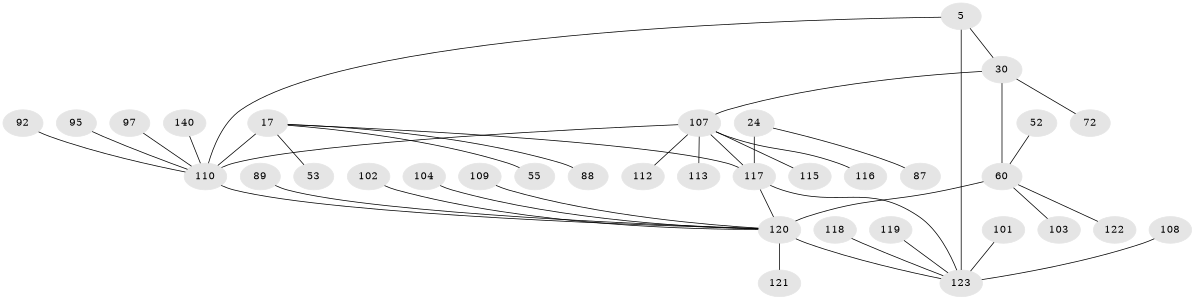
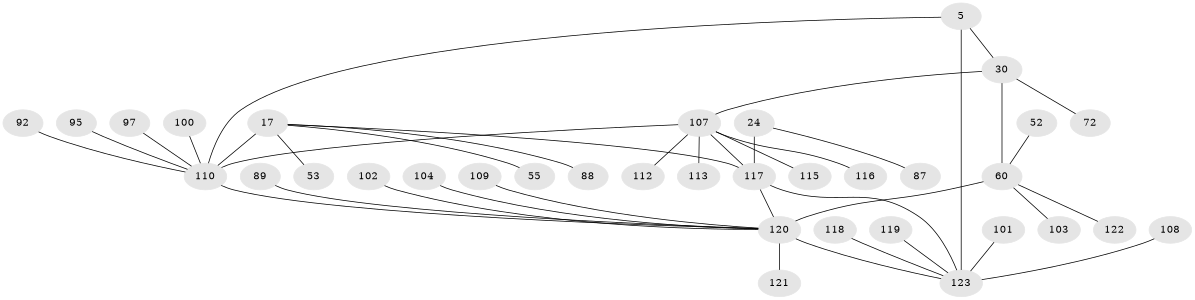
(185, 123) -> (185, 123)
